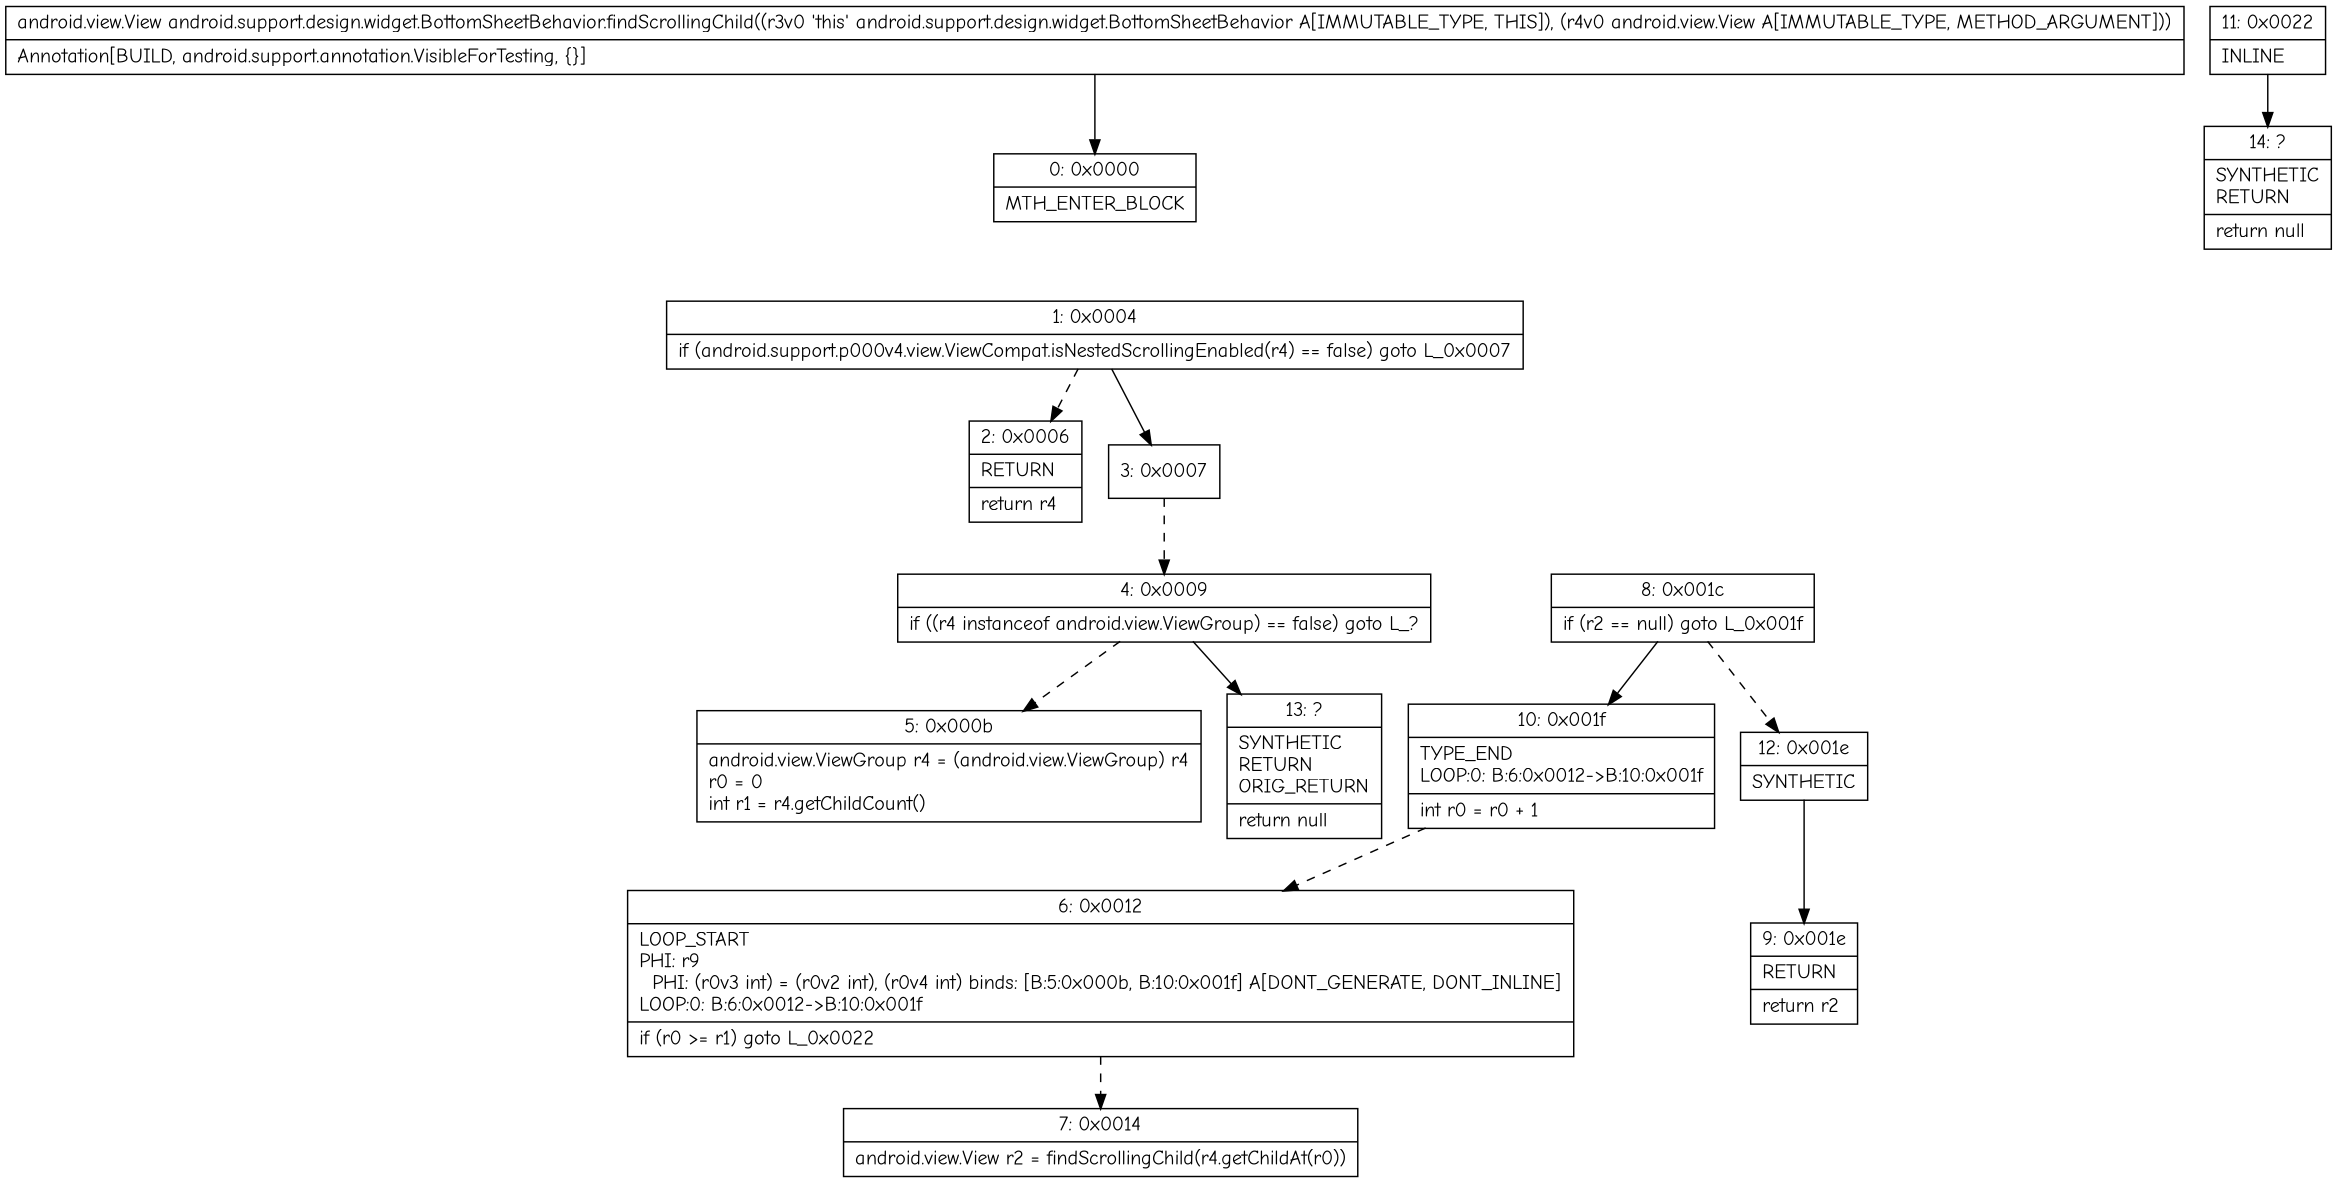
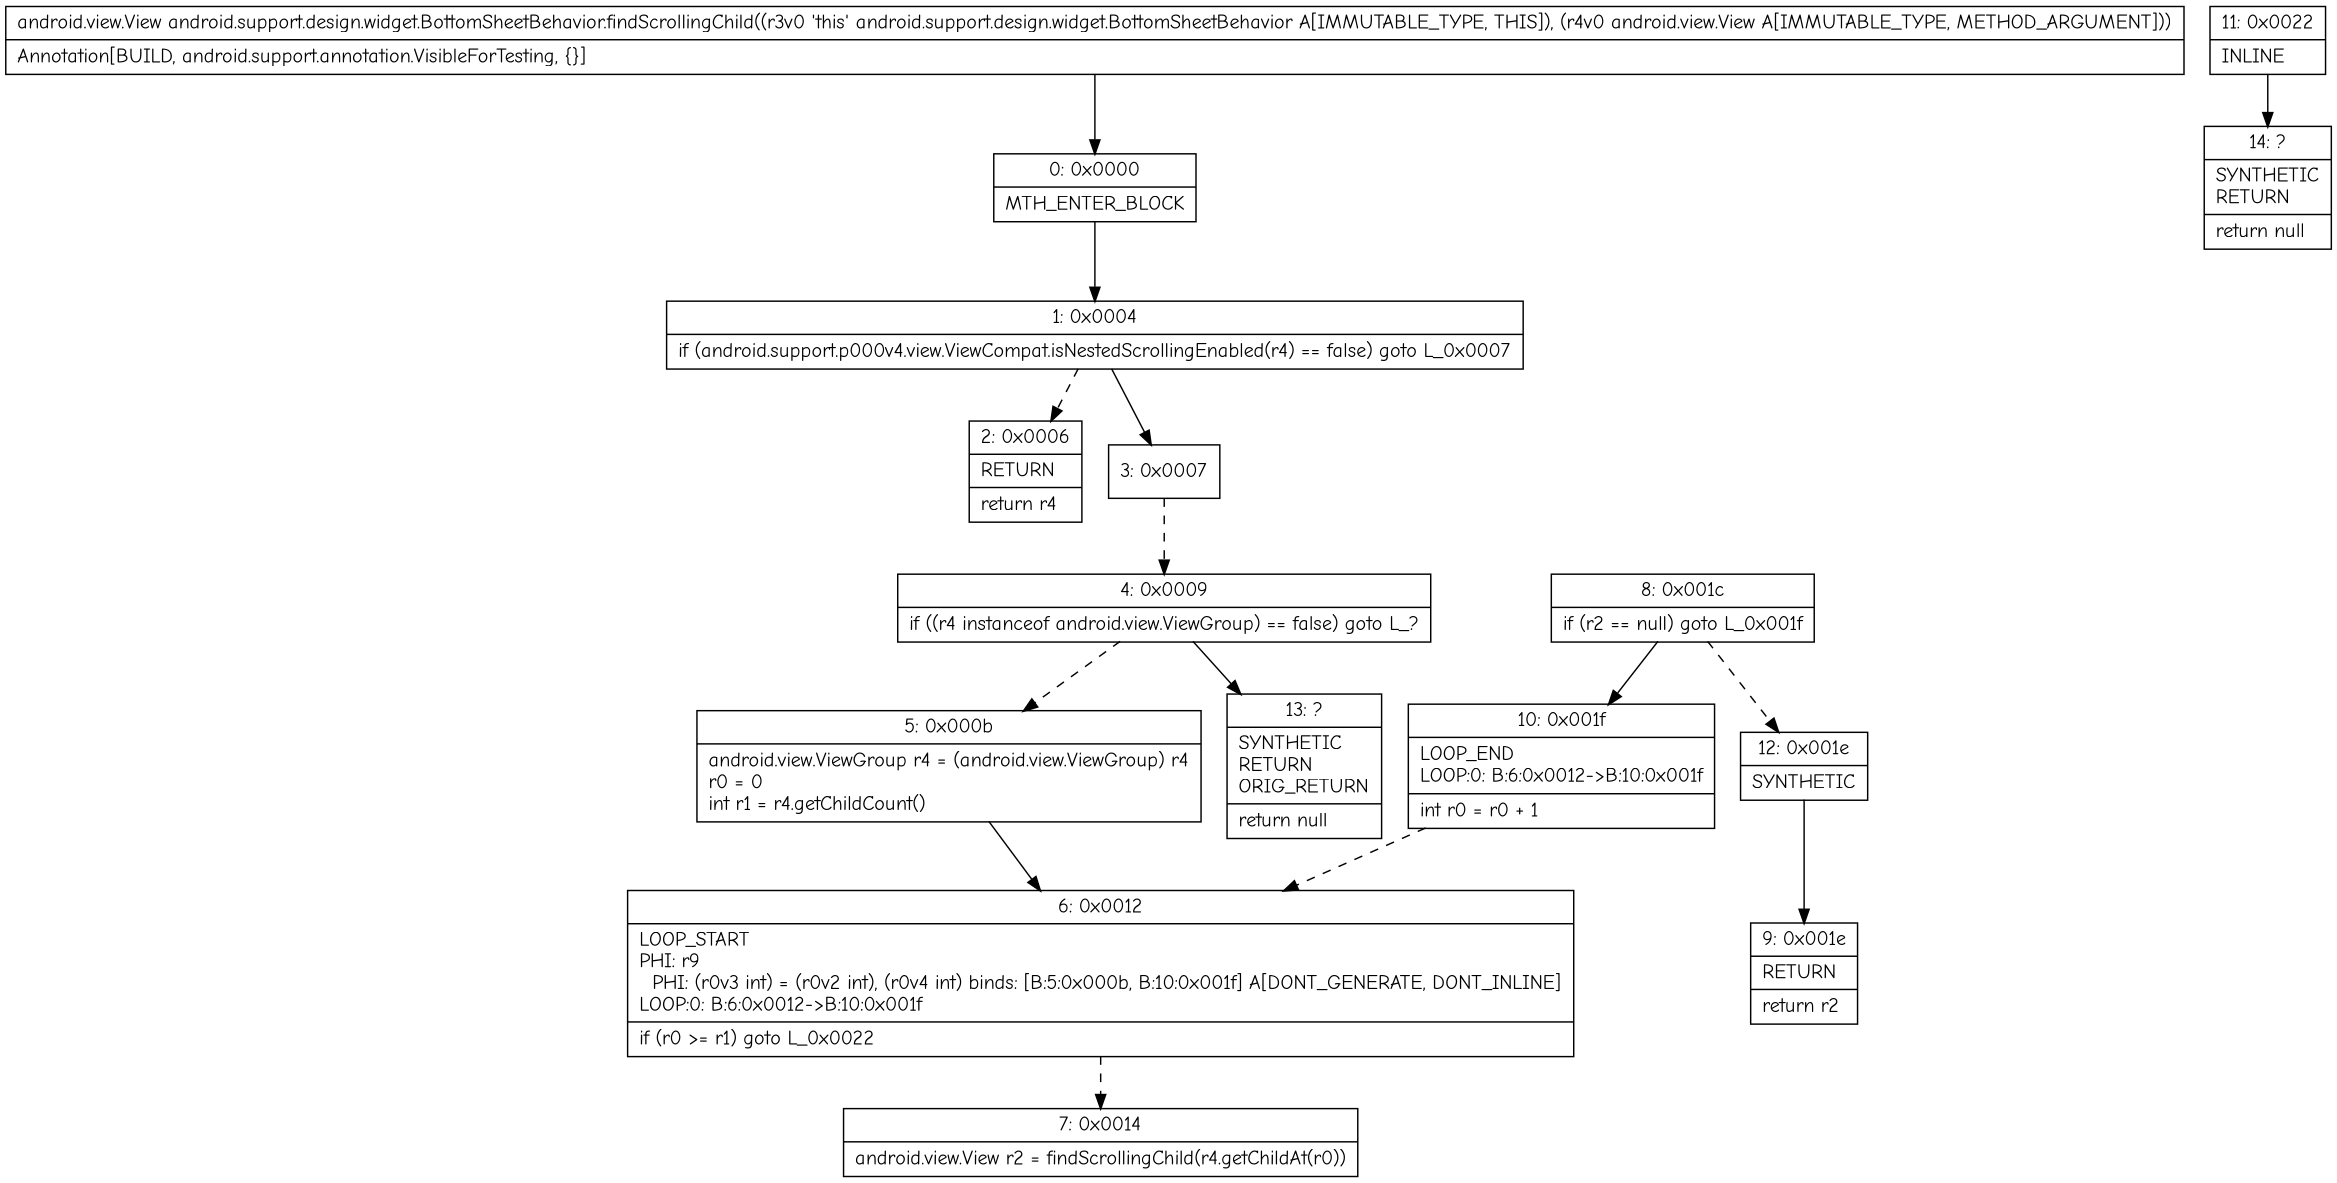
none -> (1095, 254)
(1467, 754) -> (1468, 754)
none -> (1010, 850)
